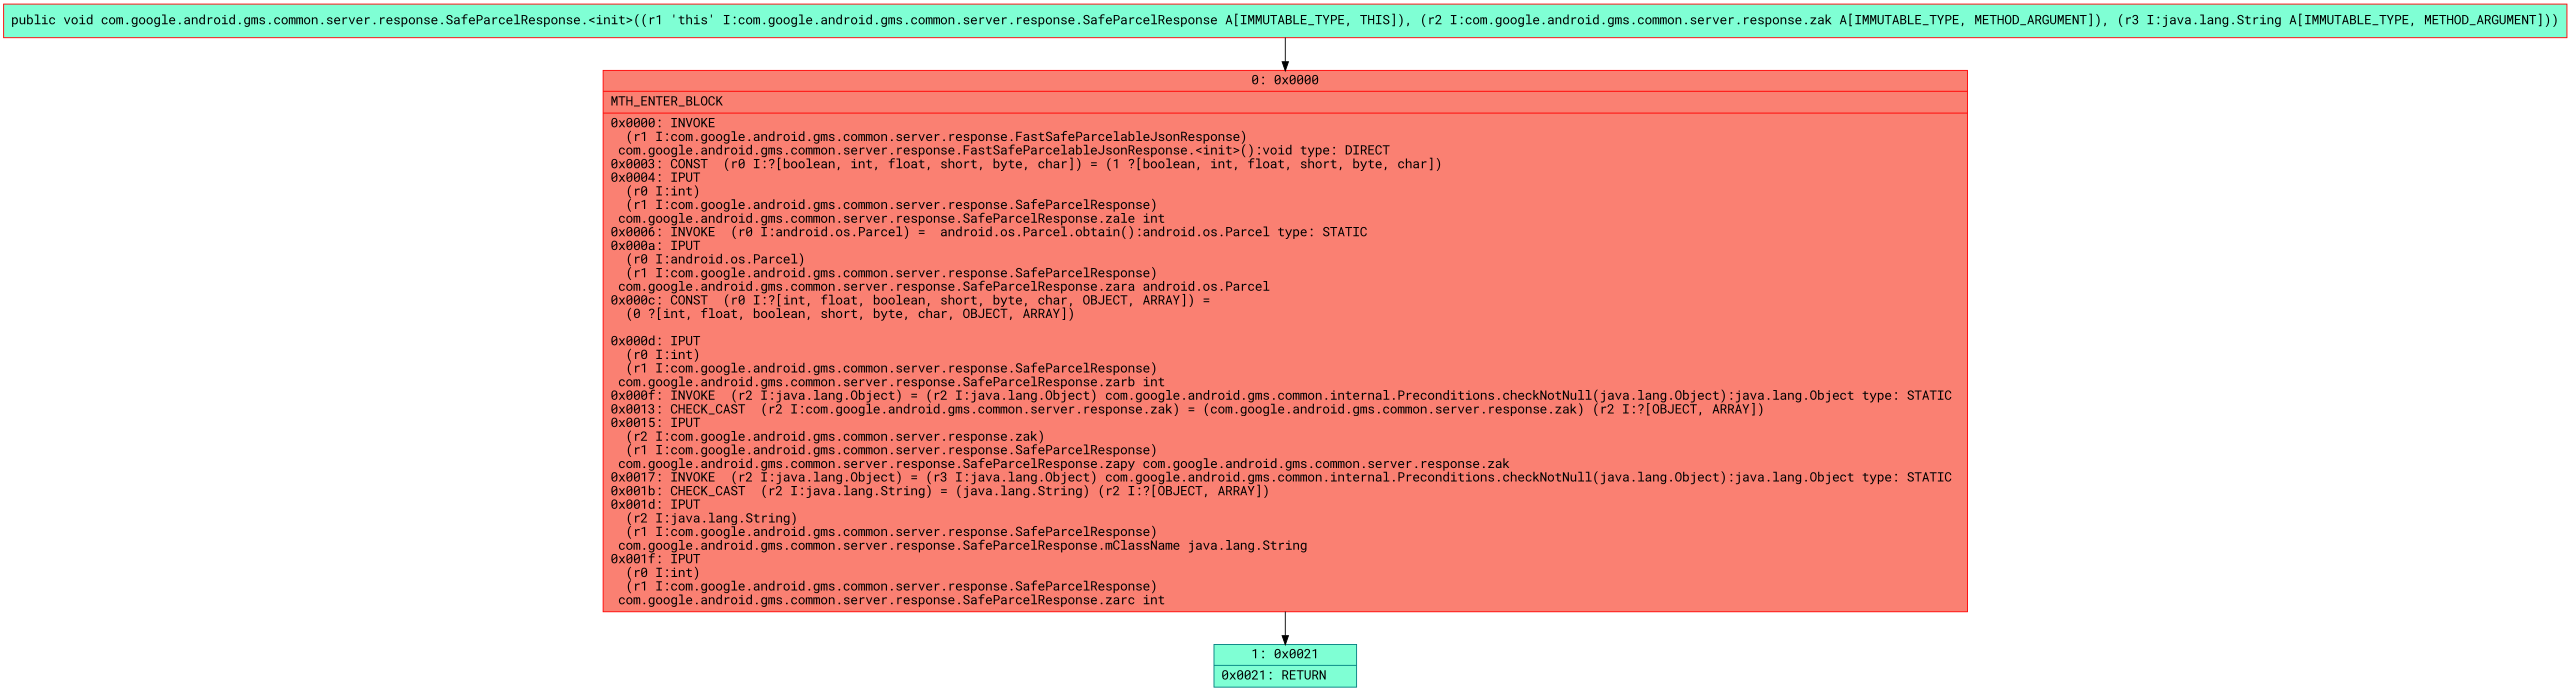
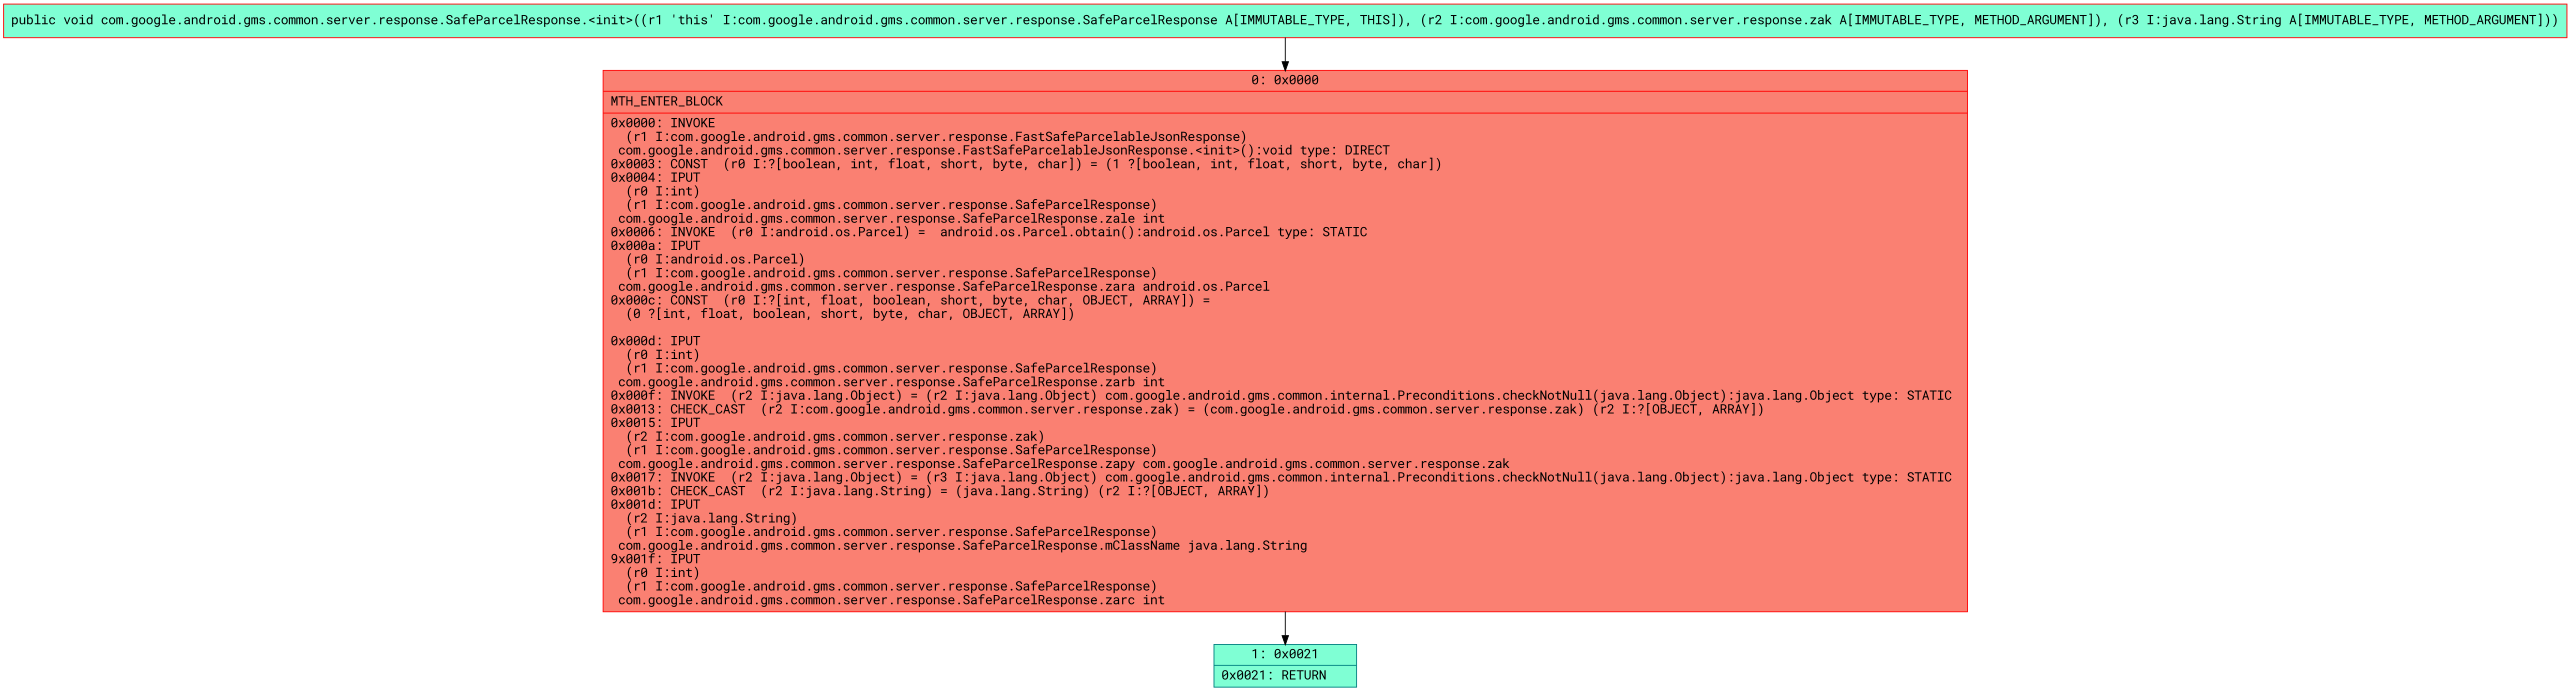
(663, 560) -> (663, 560)
